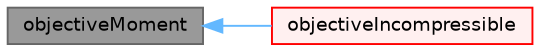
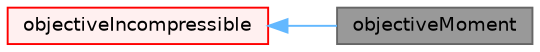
(247, 26) -> (312, 26)
